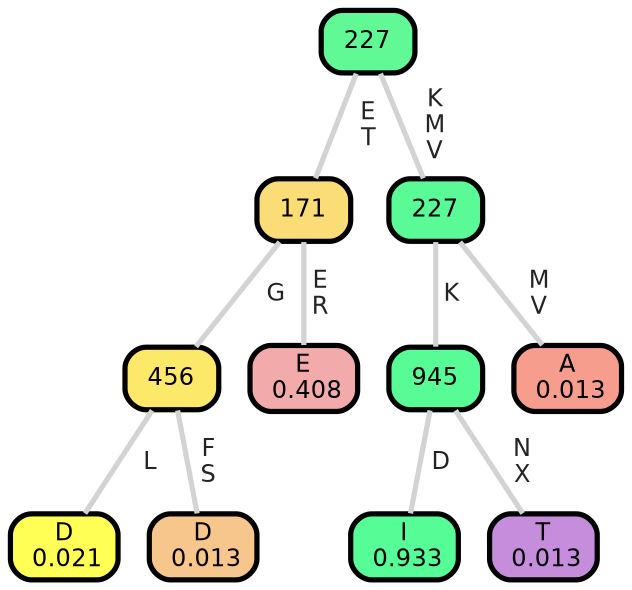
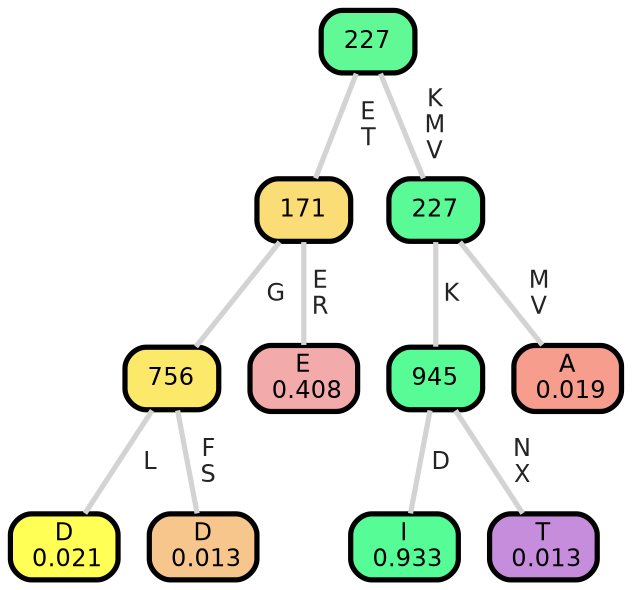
(172, 378) -> (172, 378)
(568, 378) -> (568, 378)
